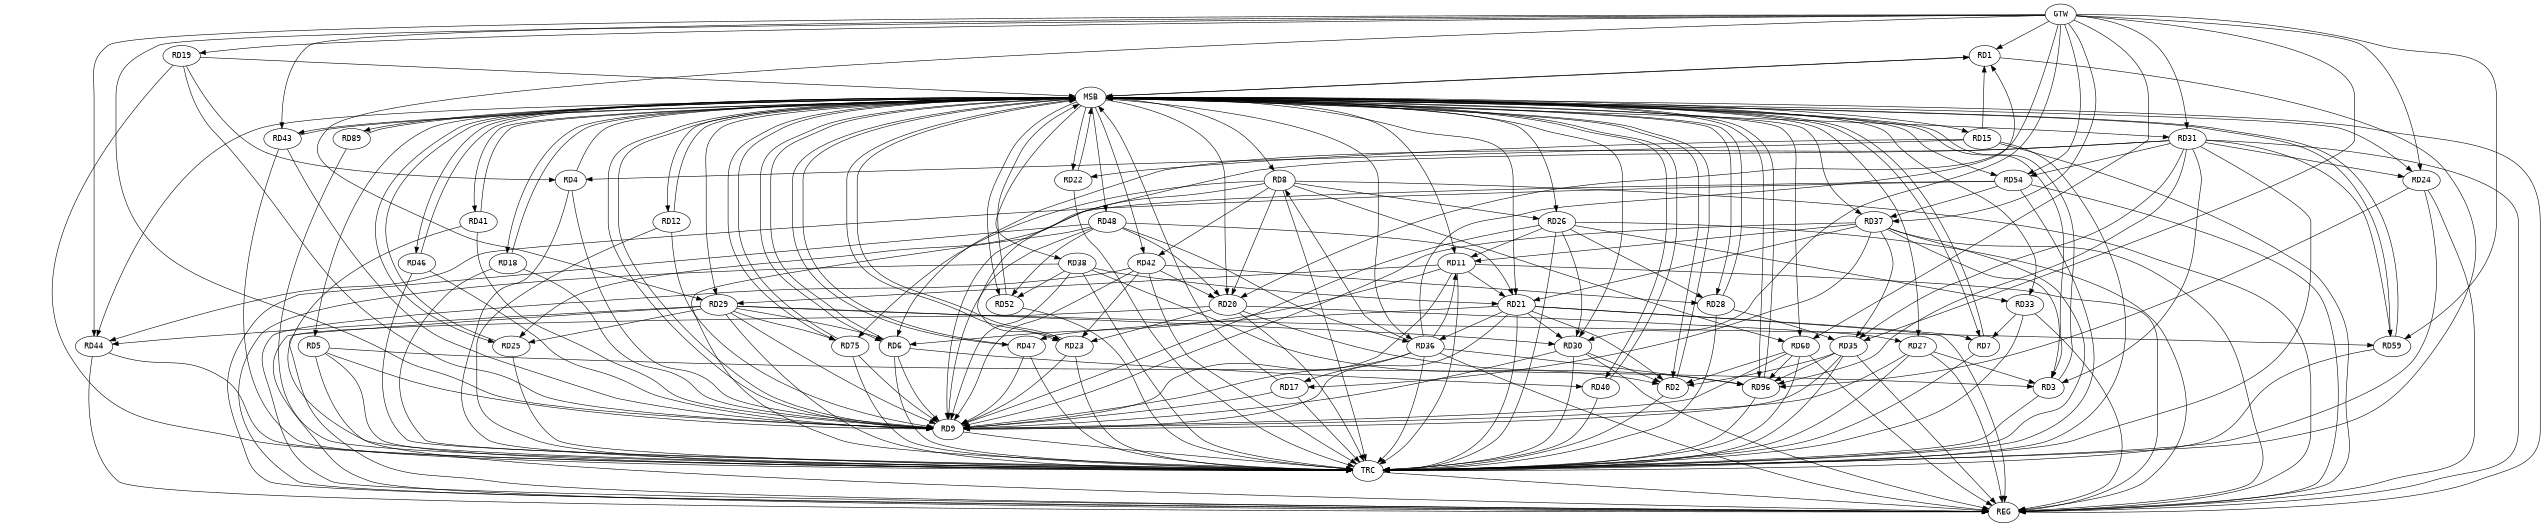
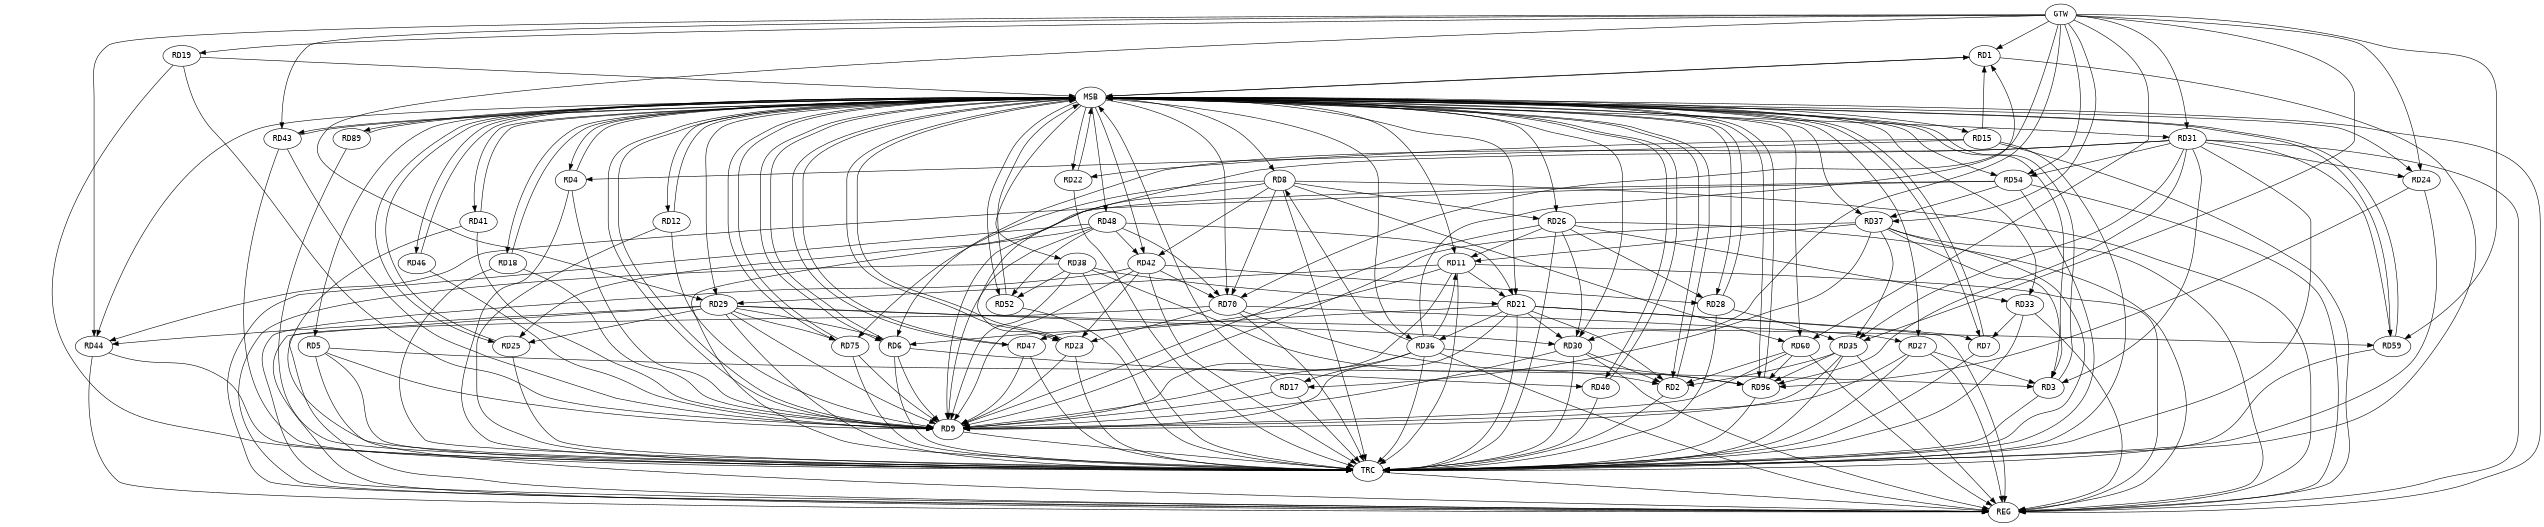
(364, 34) -> none
(347, 169) -> (812, 104)
(1698, 263) -> none
(1255, 285) -> (1125, 241)
(1228, 305) -> (1228, 305)
(1709, 447) -> none
(788, 459) -> none
(2386, 481) -> none
